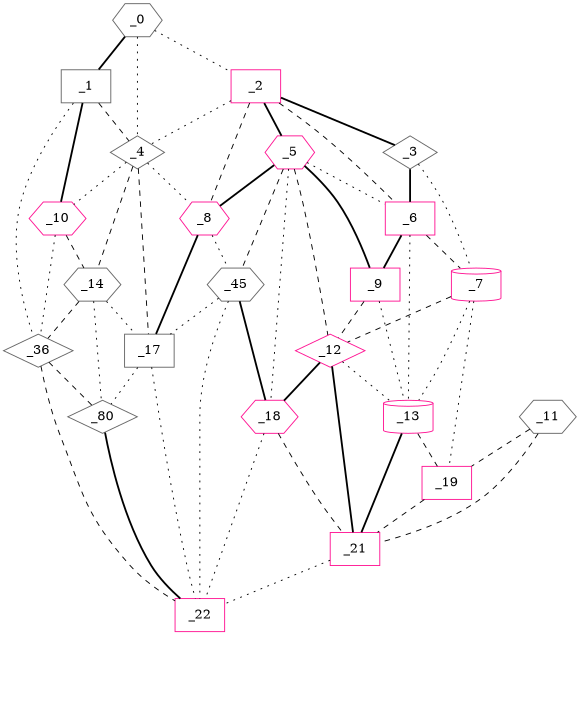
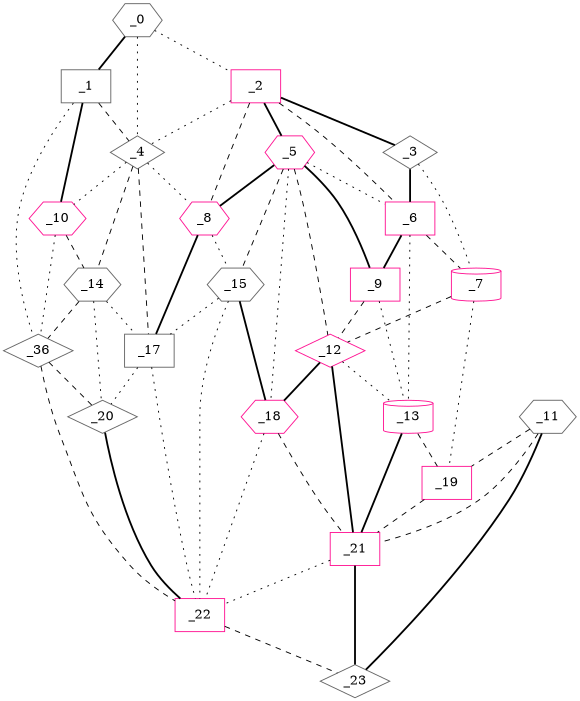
(236, 285) -> (236, 285)
(447, 352) -> none
(103, 417) -> (103, 417)
none -> (355, 681)
